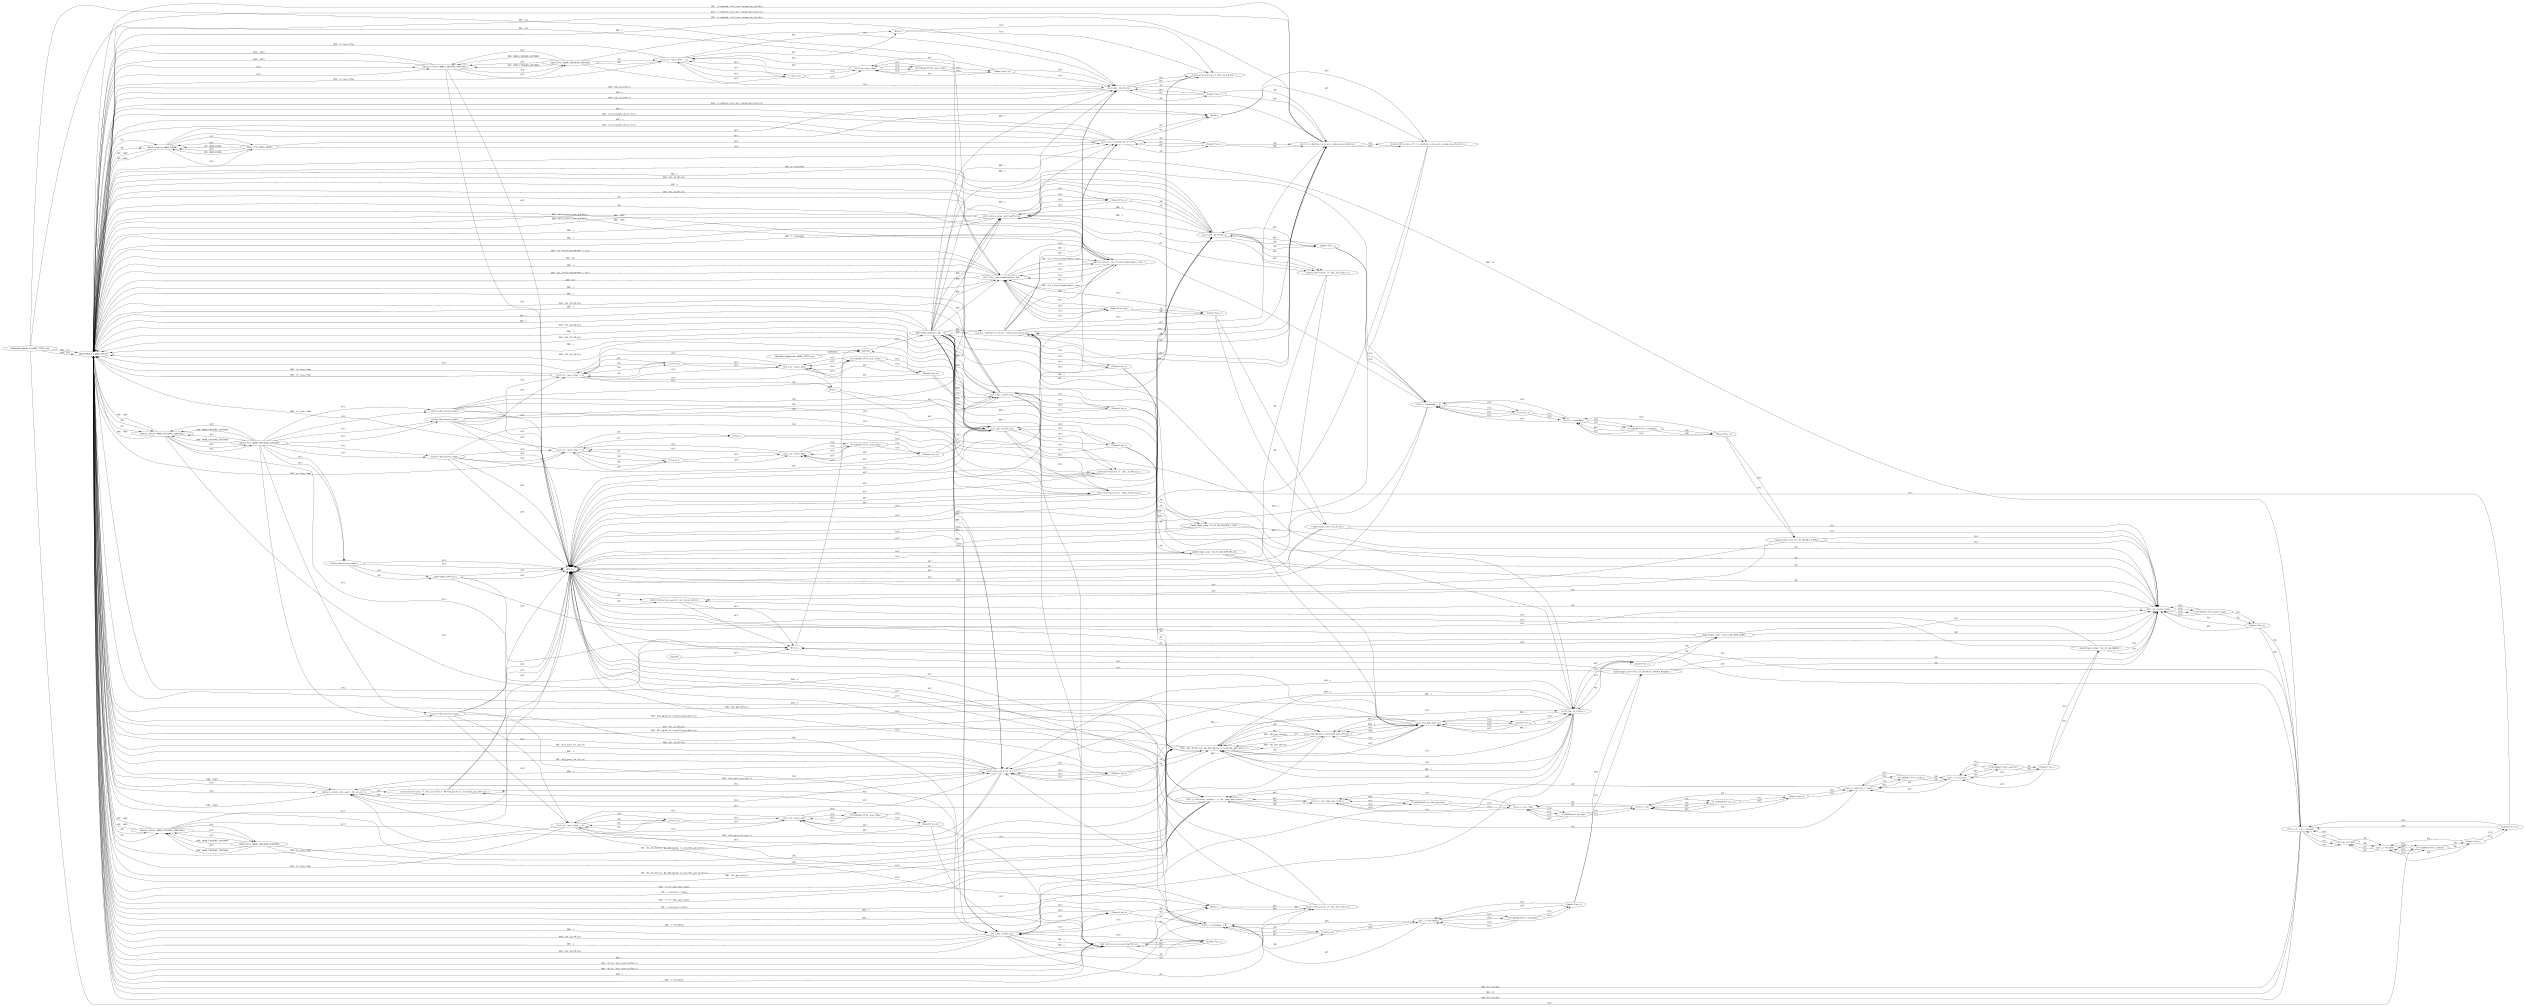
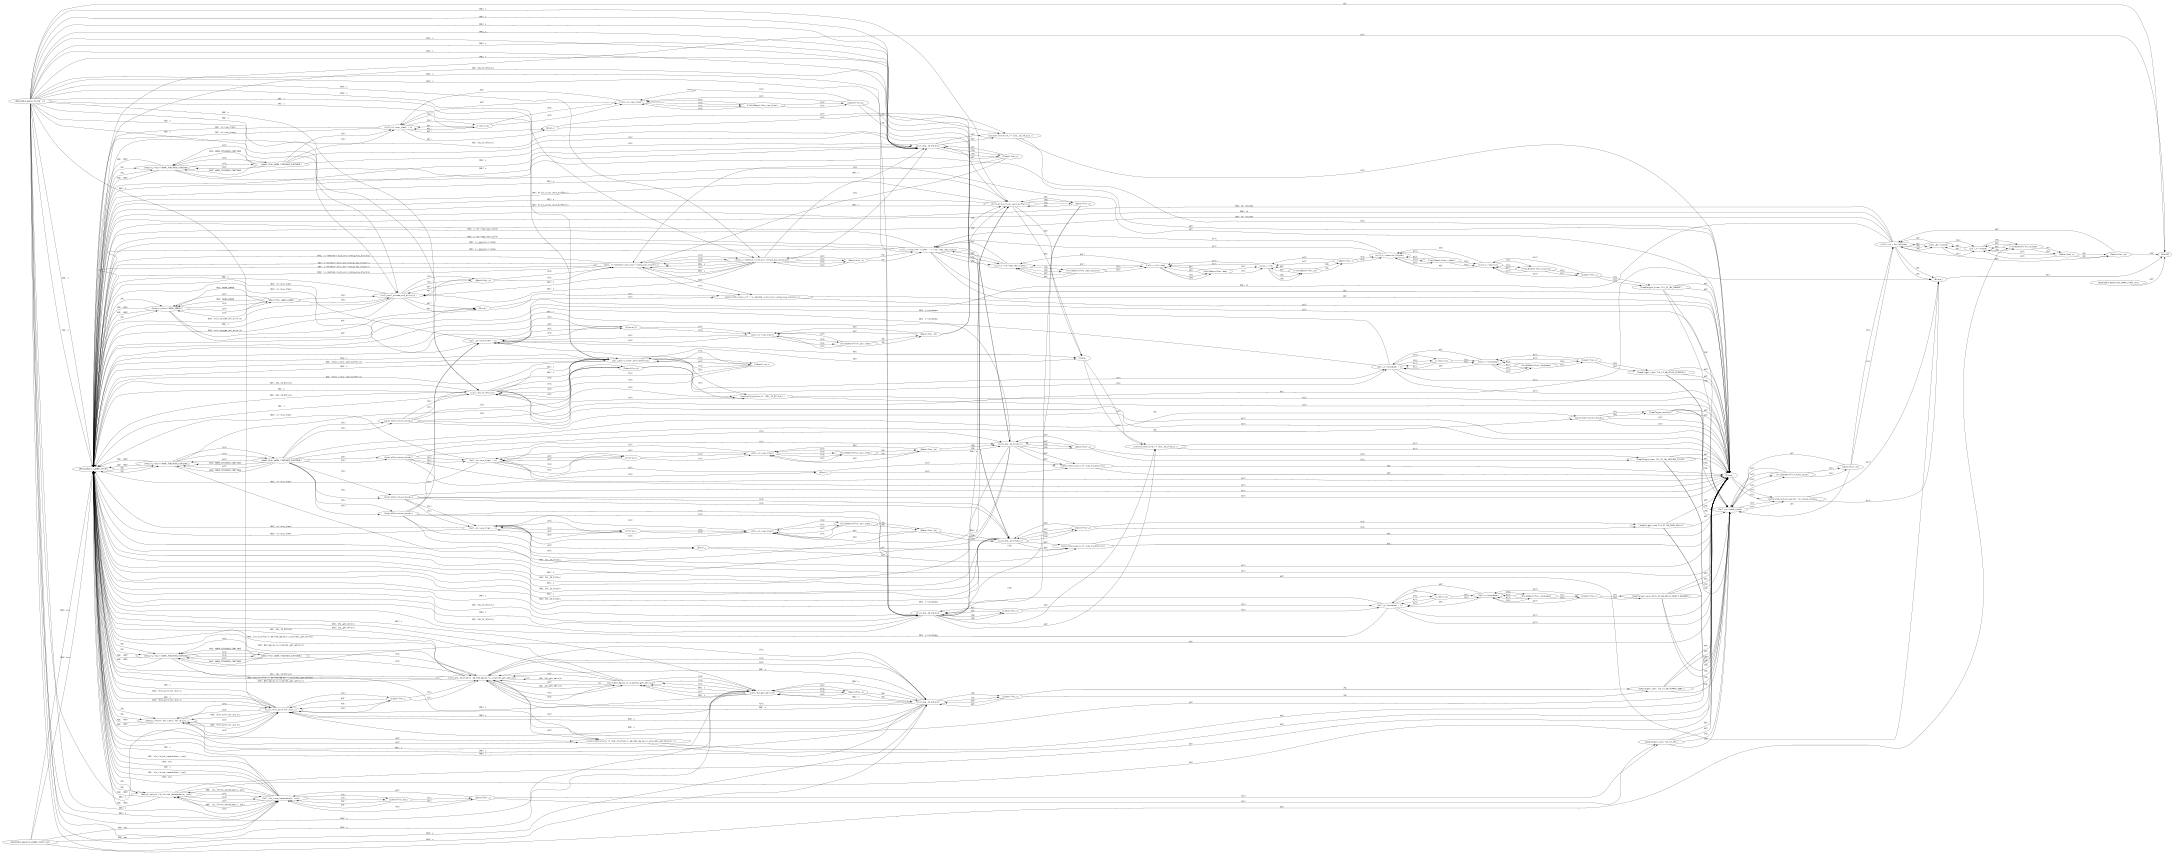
(896, 343) -> (1173, 5)
(833, 352) -> (2152, 279)
(1796, 540) -> (1661, 373)
(1724, 635) -> (1661, 689)
(674, 657) -> none
